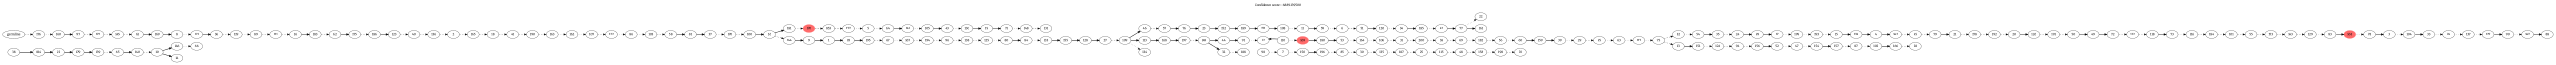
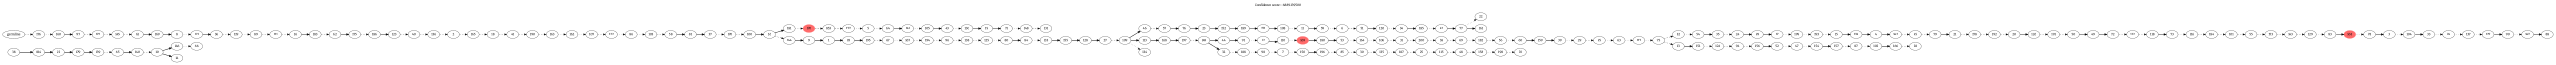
(1274, 39) -> (1272, 42)
none -> (1252, 52)
